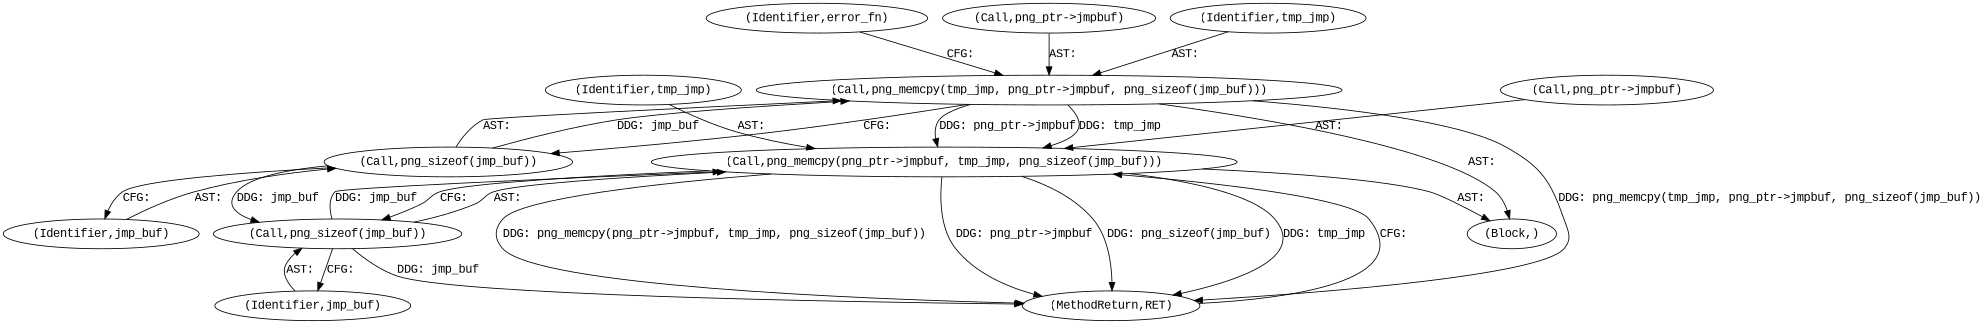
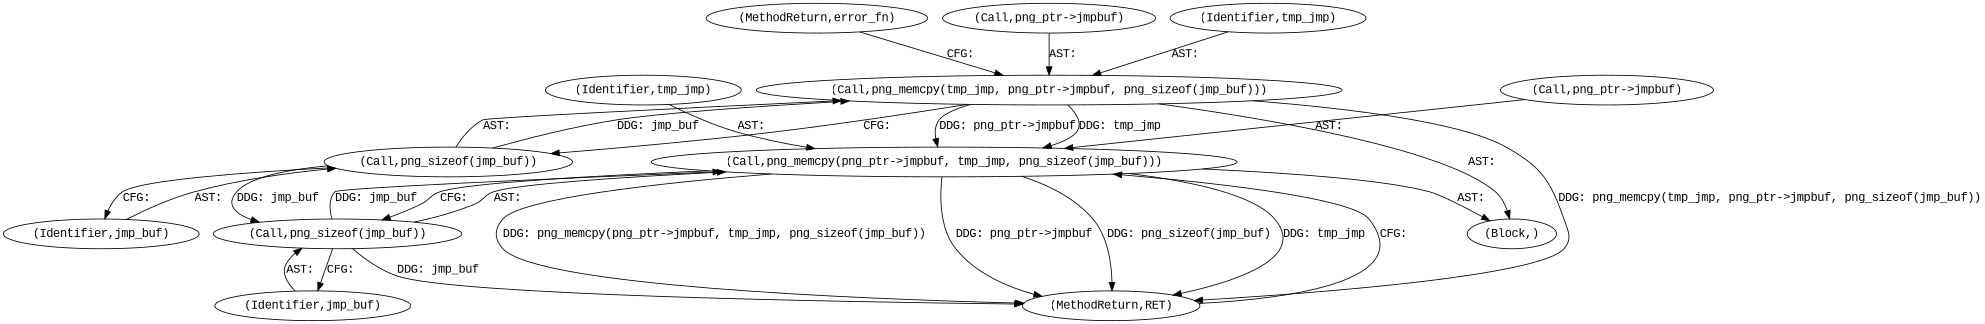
(817, 18) -> (817, 18)
